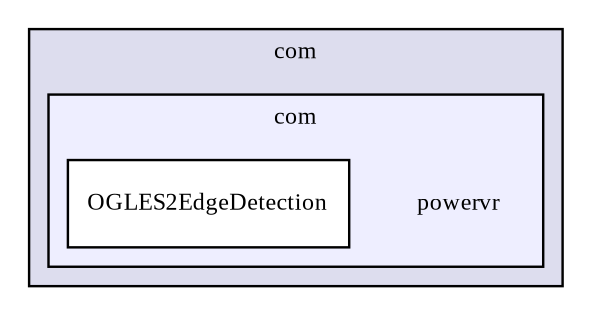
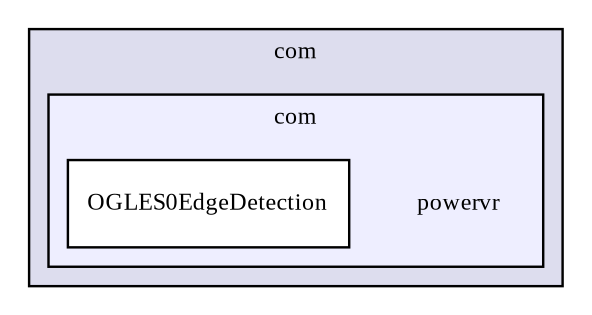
(209, 204) -> (209, 204)
